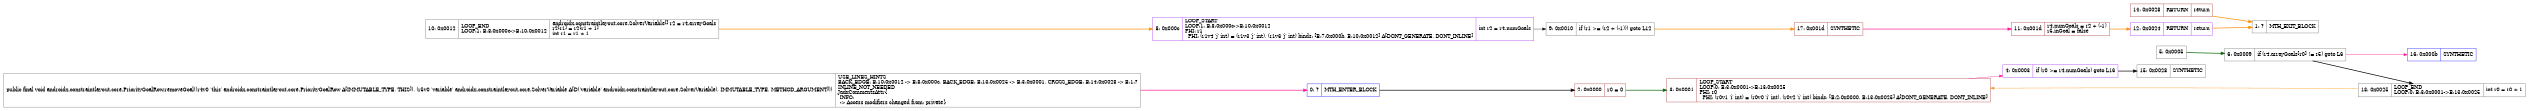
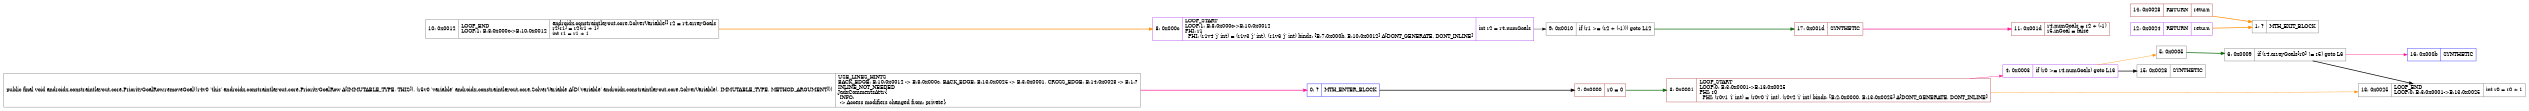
(1723, 29) -> (1723, 29)
(2118, 29) -> none
none -> (2125, 60)
(2176, 88) -> (2173, 92)
